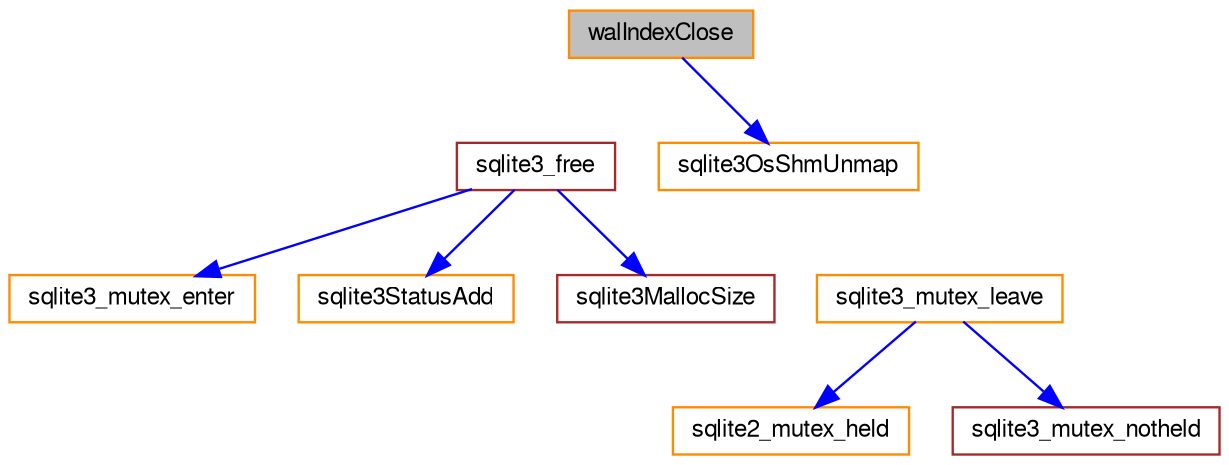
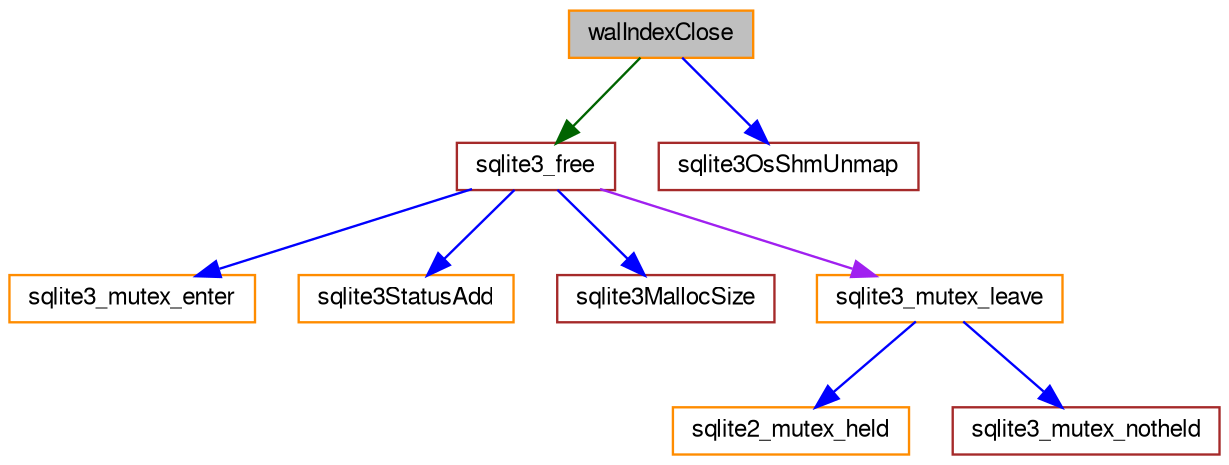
none -> (607, 92)
(789, 166) -> (789, 166)
none -> (726, 229)
